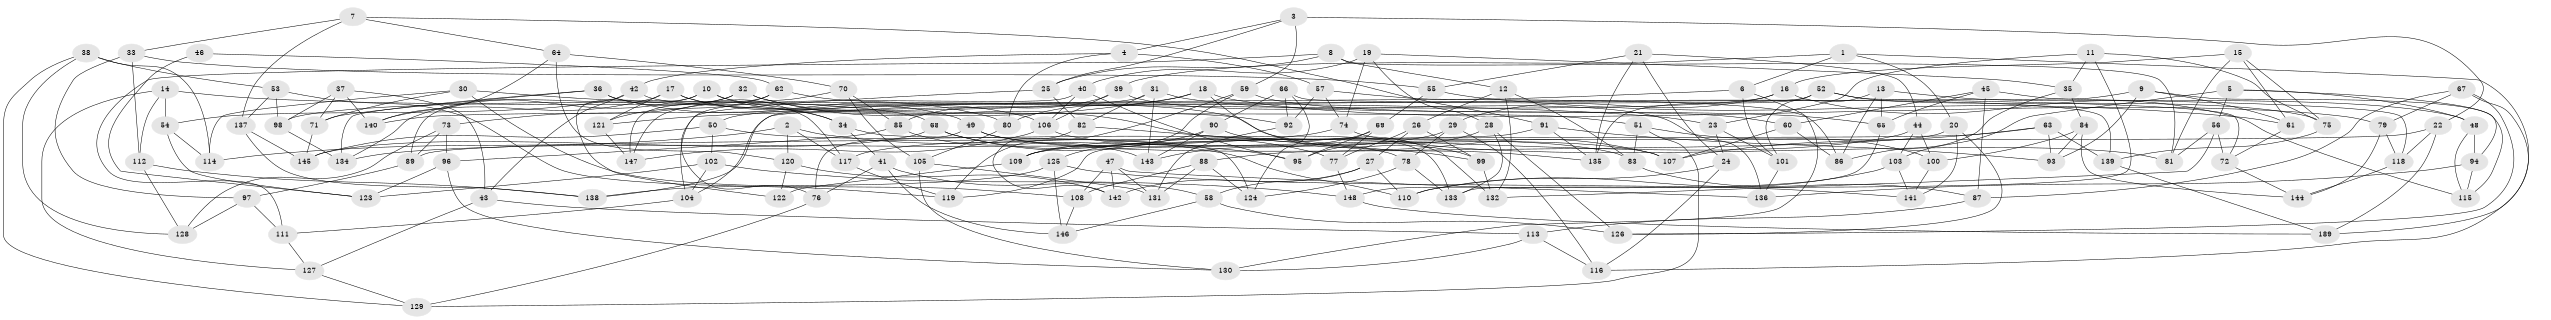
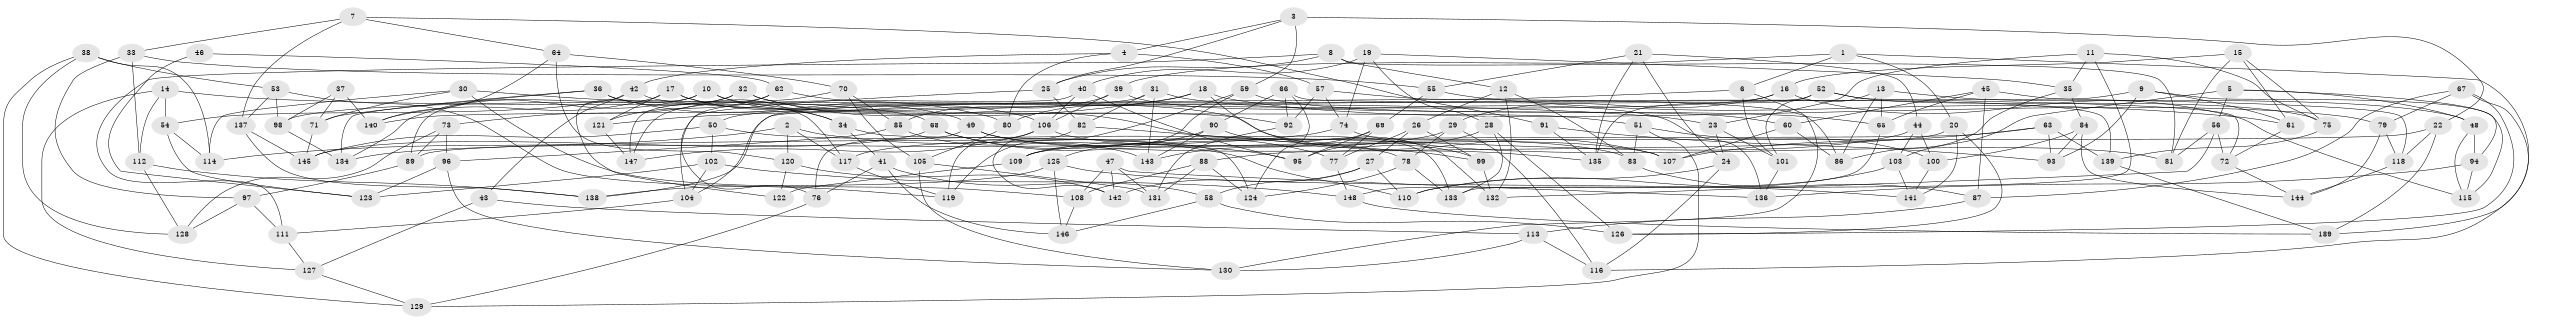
(474, 129) -> none
(1242, 141) -> (964, 150)
